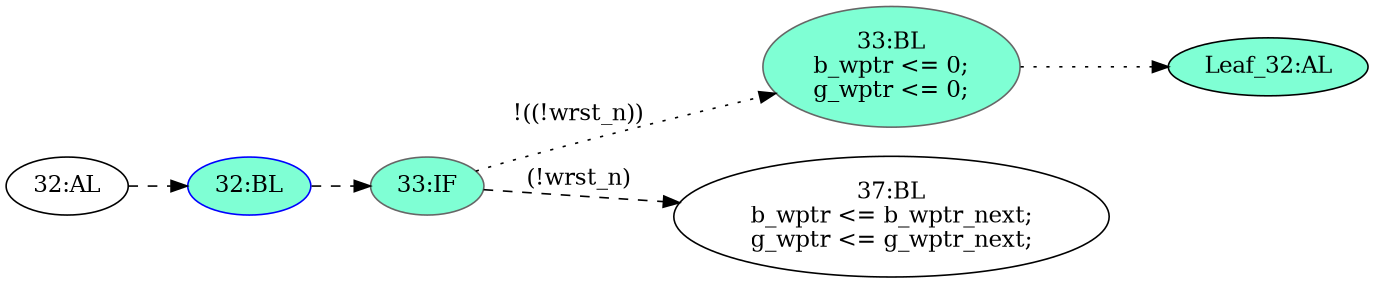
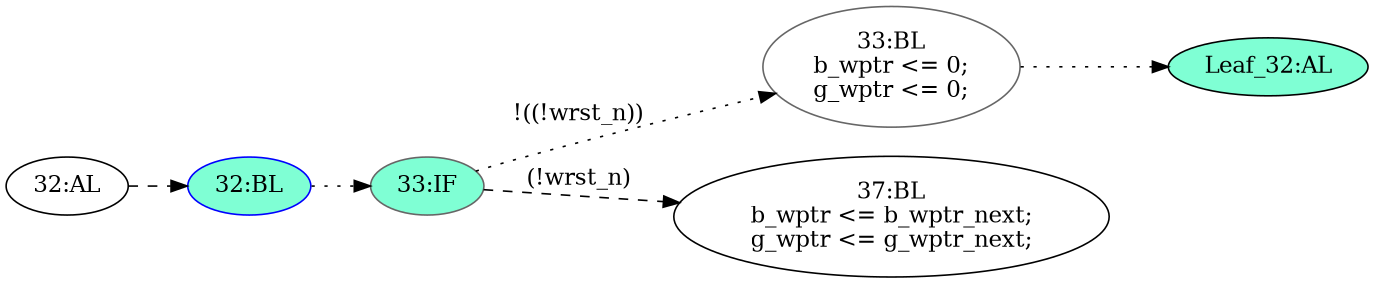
(891, 67) -> (891, 67)
(333, 186) -> (333, 186)
